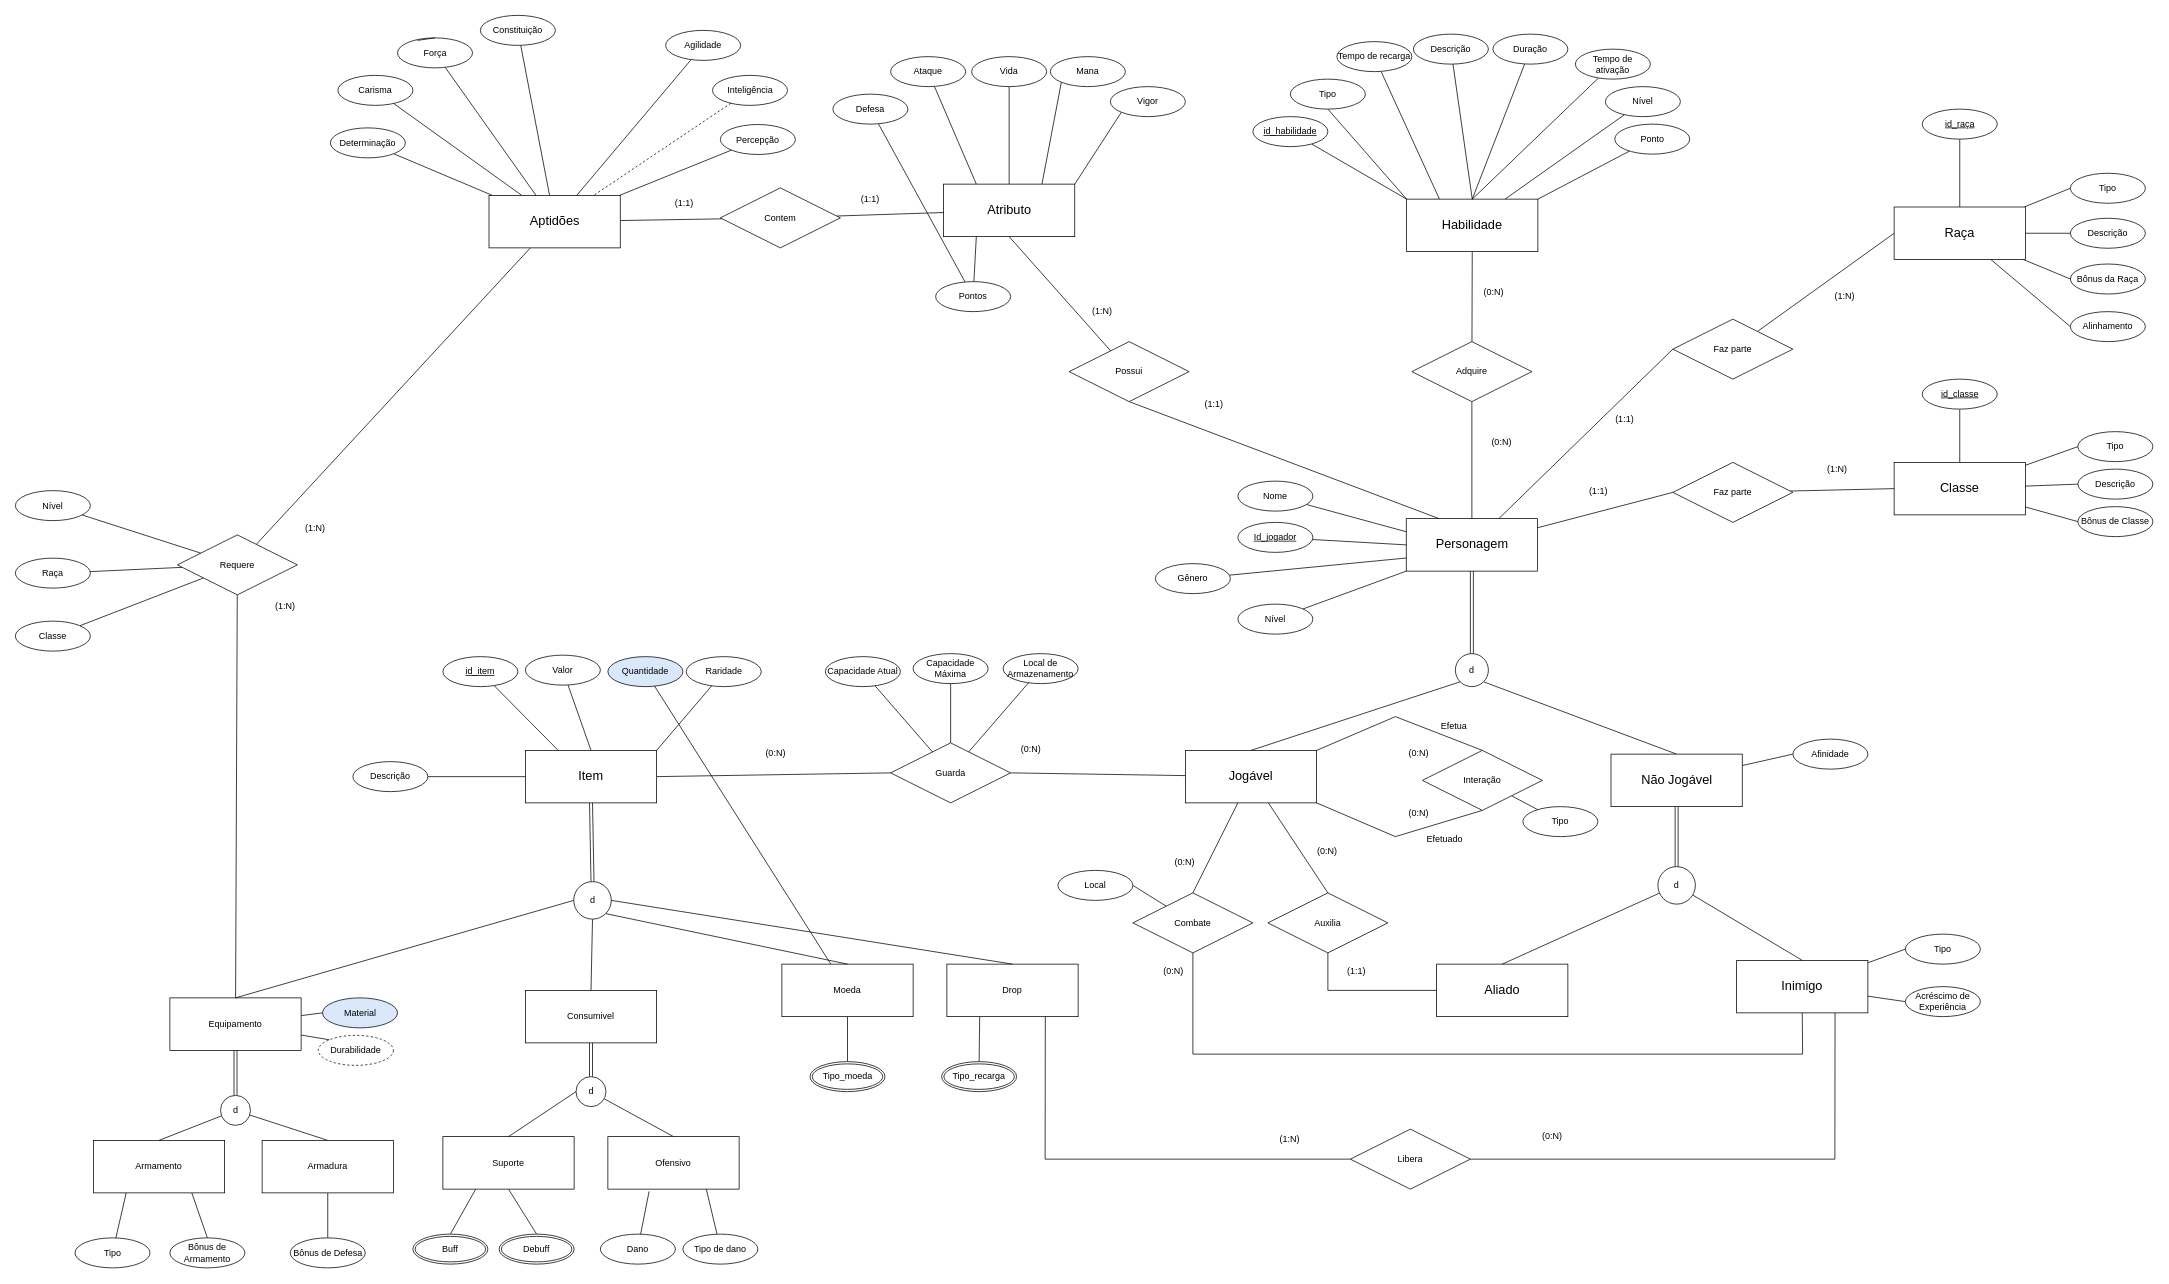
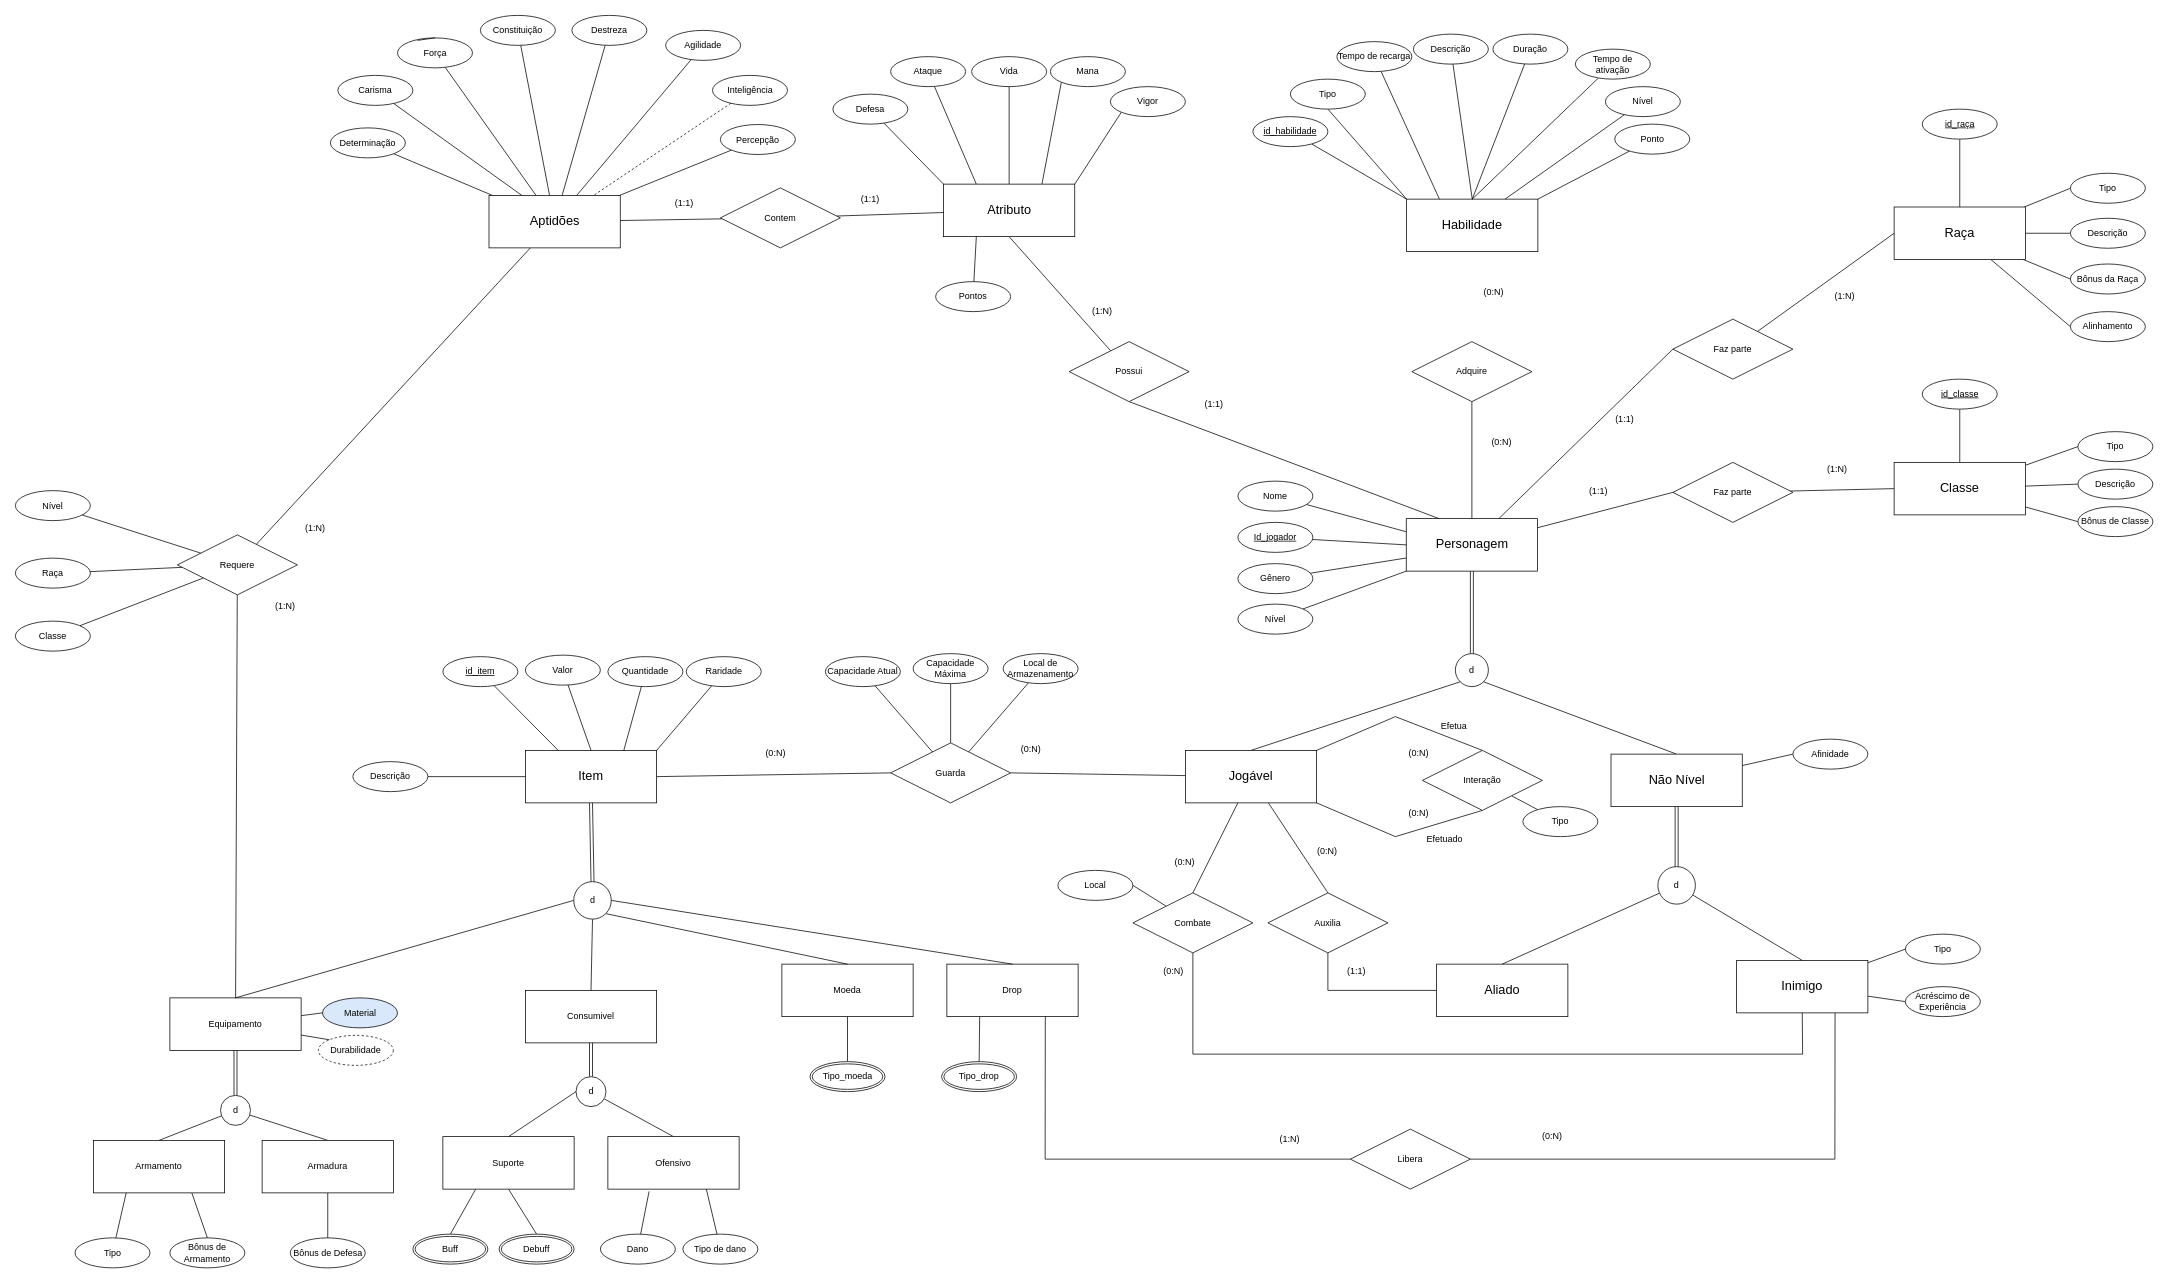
none -> (609, 30)
none -> (584, 120)
(922, 203) -> (913, 153)
(1472, 297) -> none
(1193, 579) -> (1275, 579)
(645, 672) -> (645, 672)
(1677, 780) -> (1677, 780)
(742, 825) -> (633, 718)
(979, 1077) -> (979, 1077)
